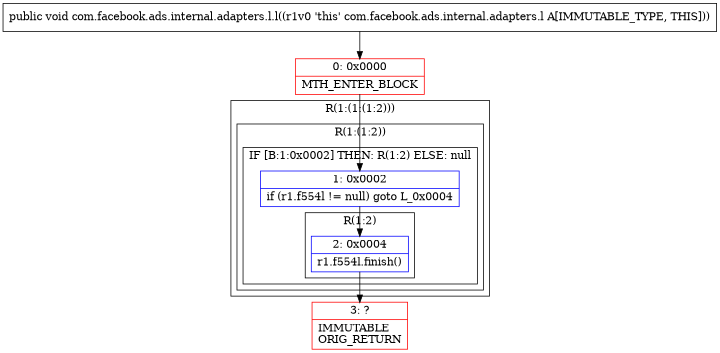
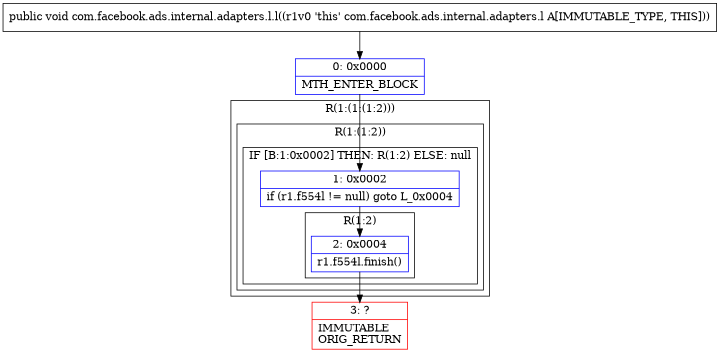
(360, 77) -> (360, 77)
